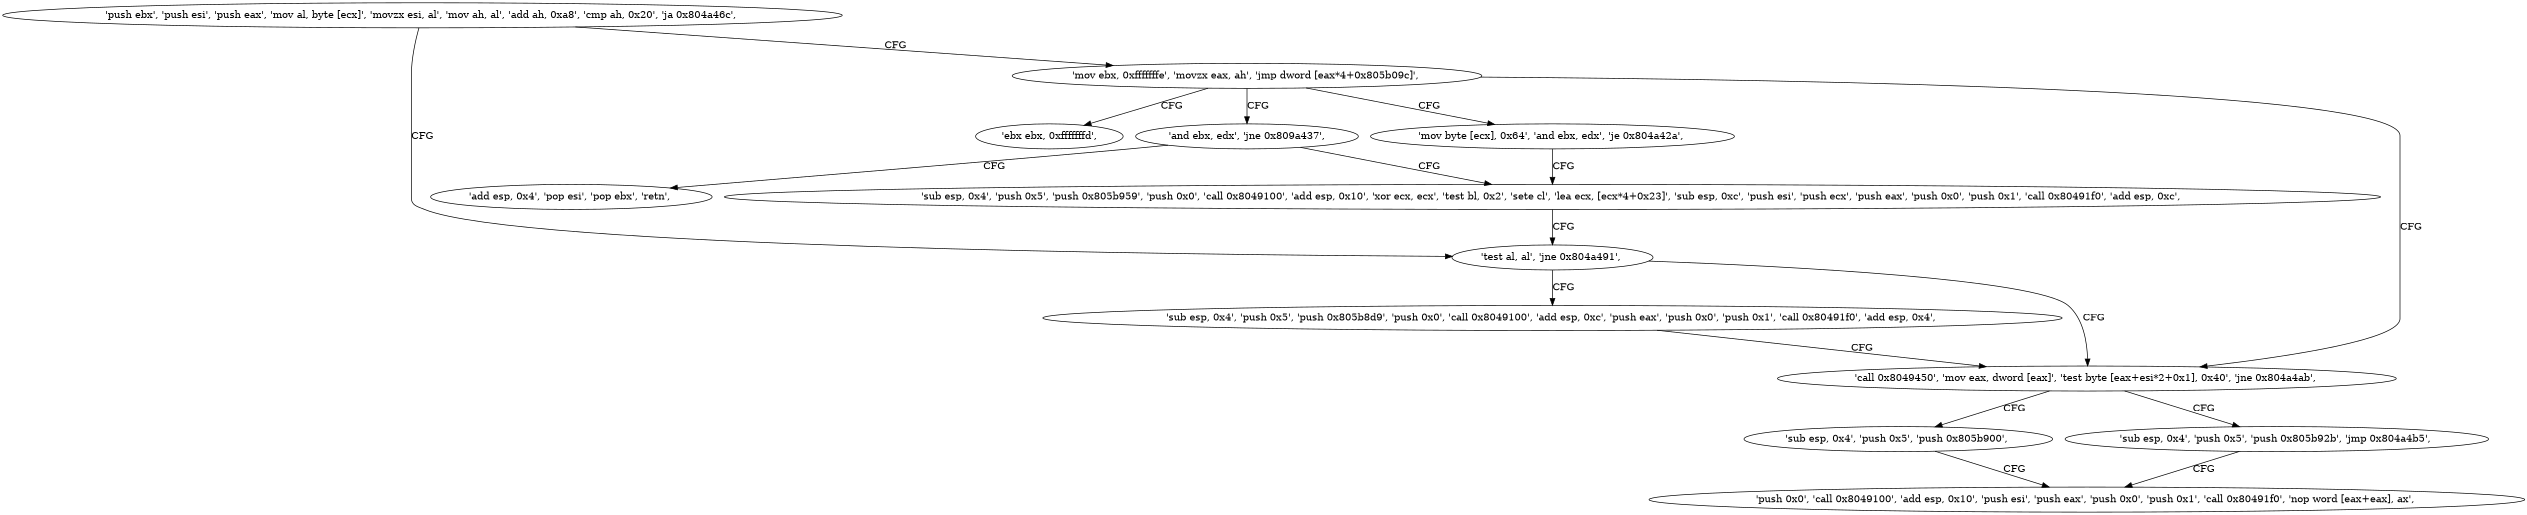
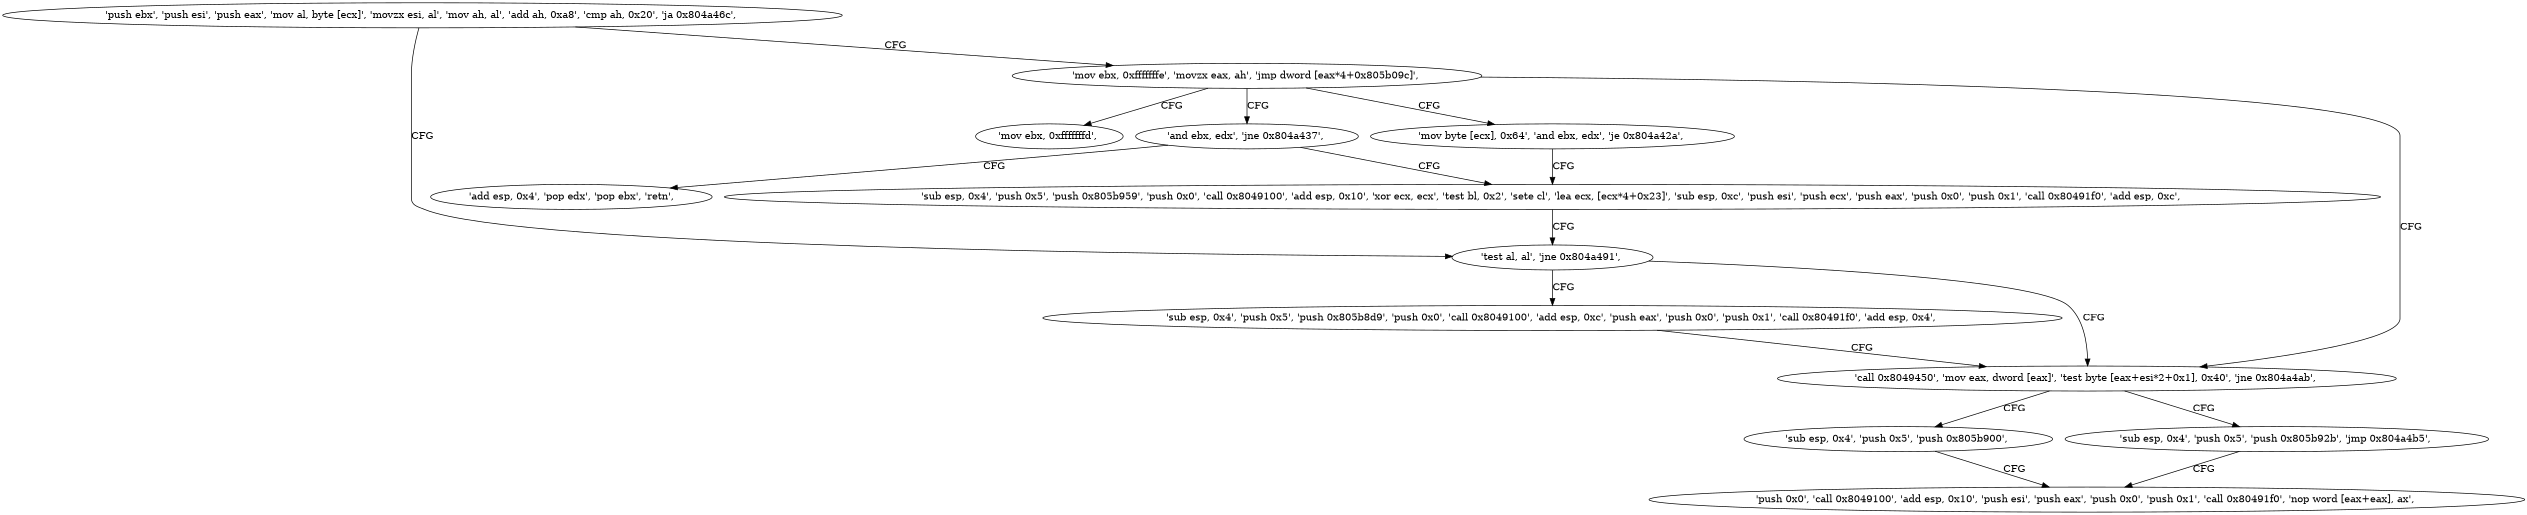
(1049, 136) -> (1049, 136)
(1247, 136) -> (1247, 136)
(571, 197) -> (571, 197)
